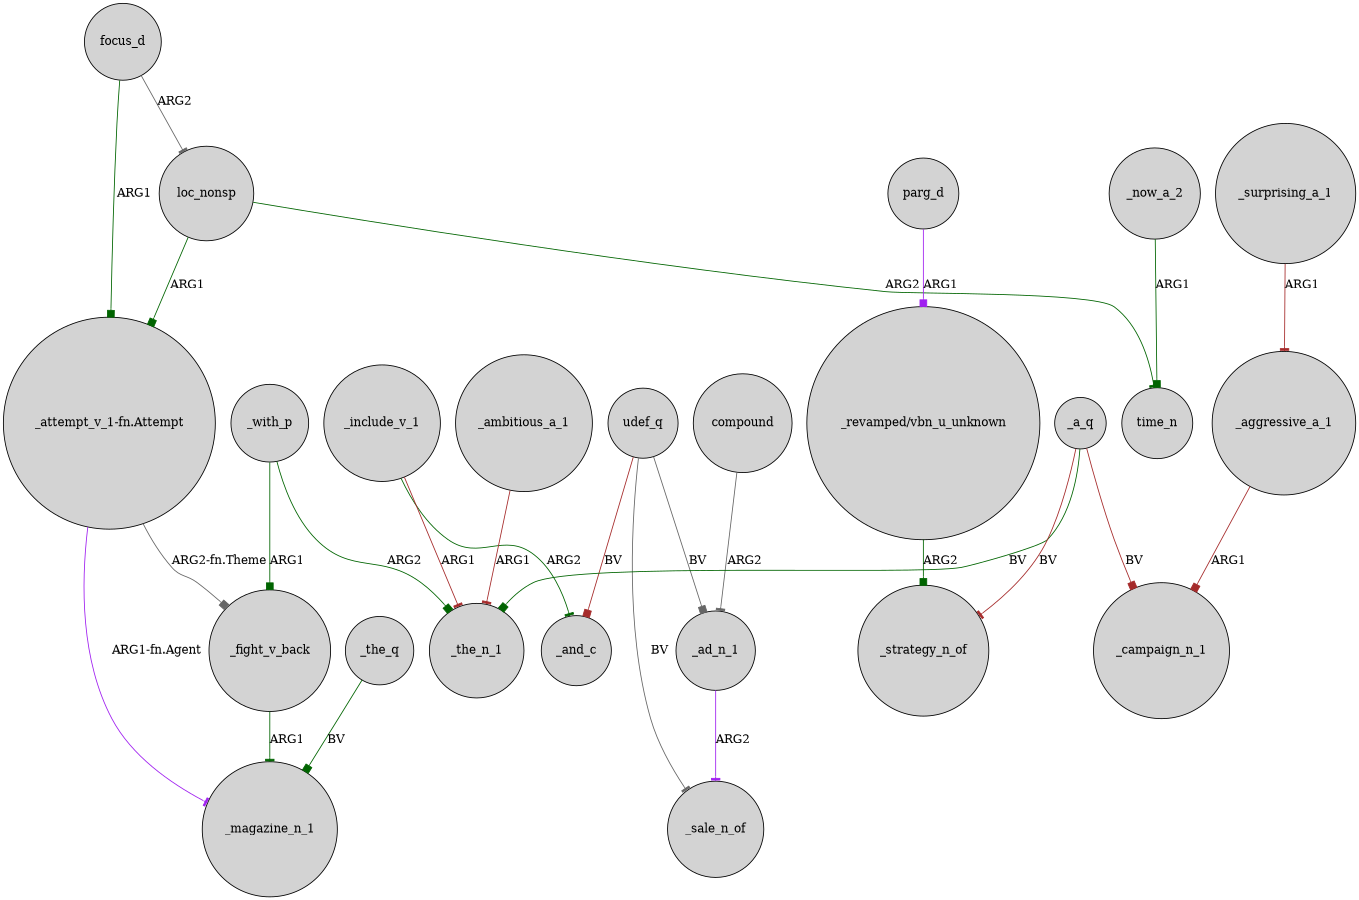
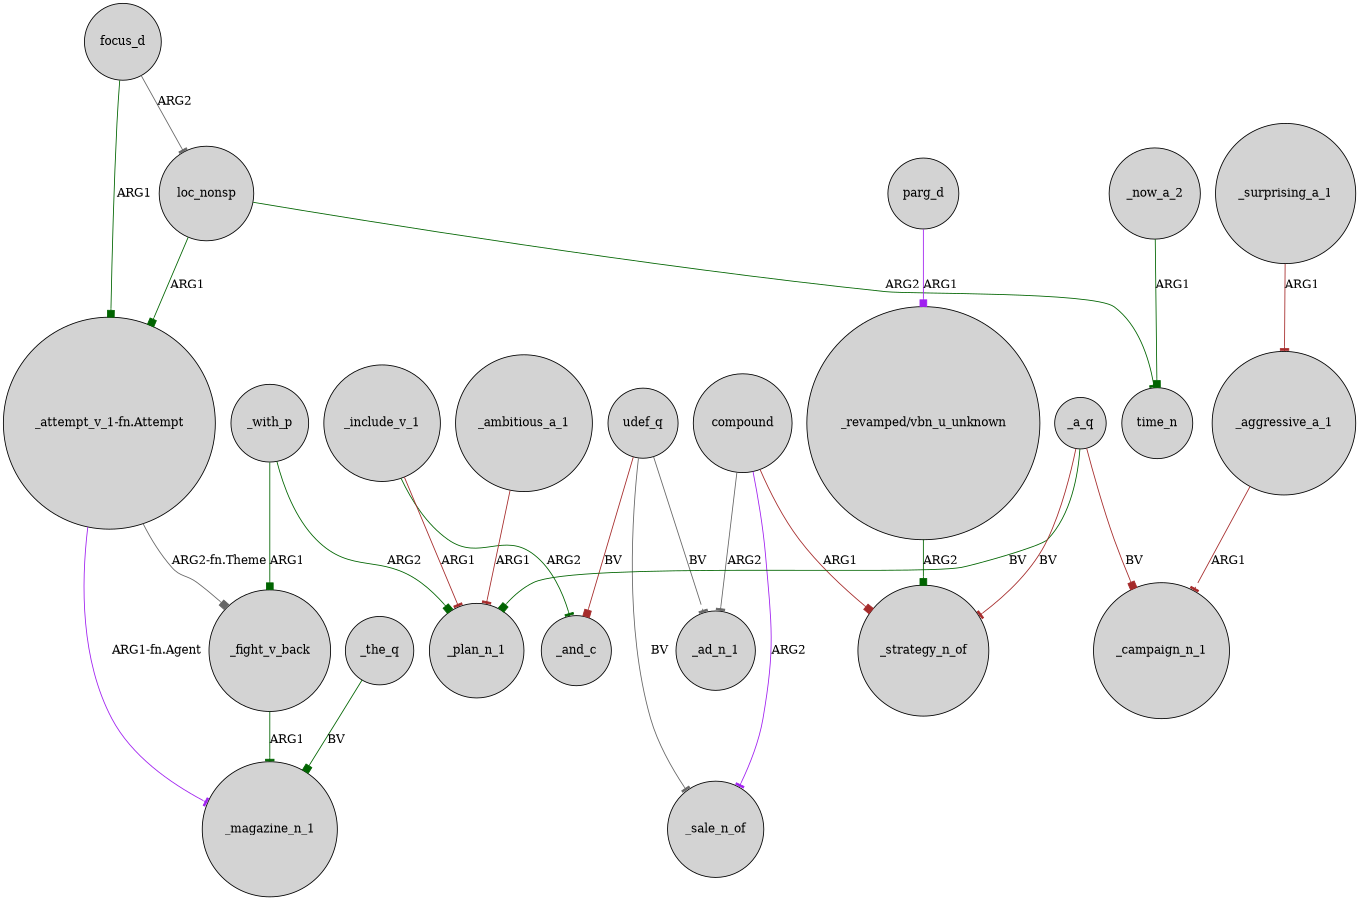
(677, 531) -> (677, 531)
(1224, 535) -> (1224, 535)
none -> (803, 545)
(477, 651) -> (477, 651)
(716, 733) -> (771, 629)
